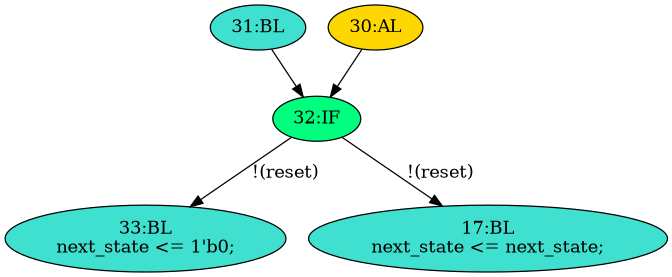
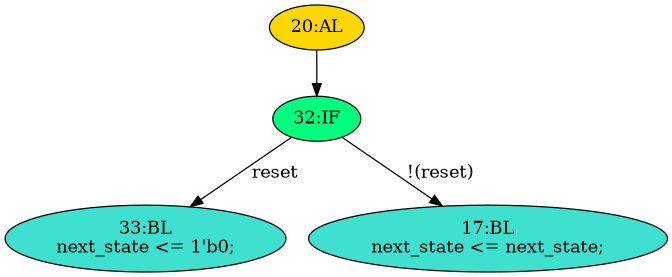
(258, 28) -> none
(376, 28) -> (317, 28)
(286, 173) -> (275, 173)
